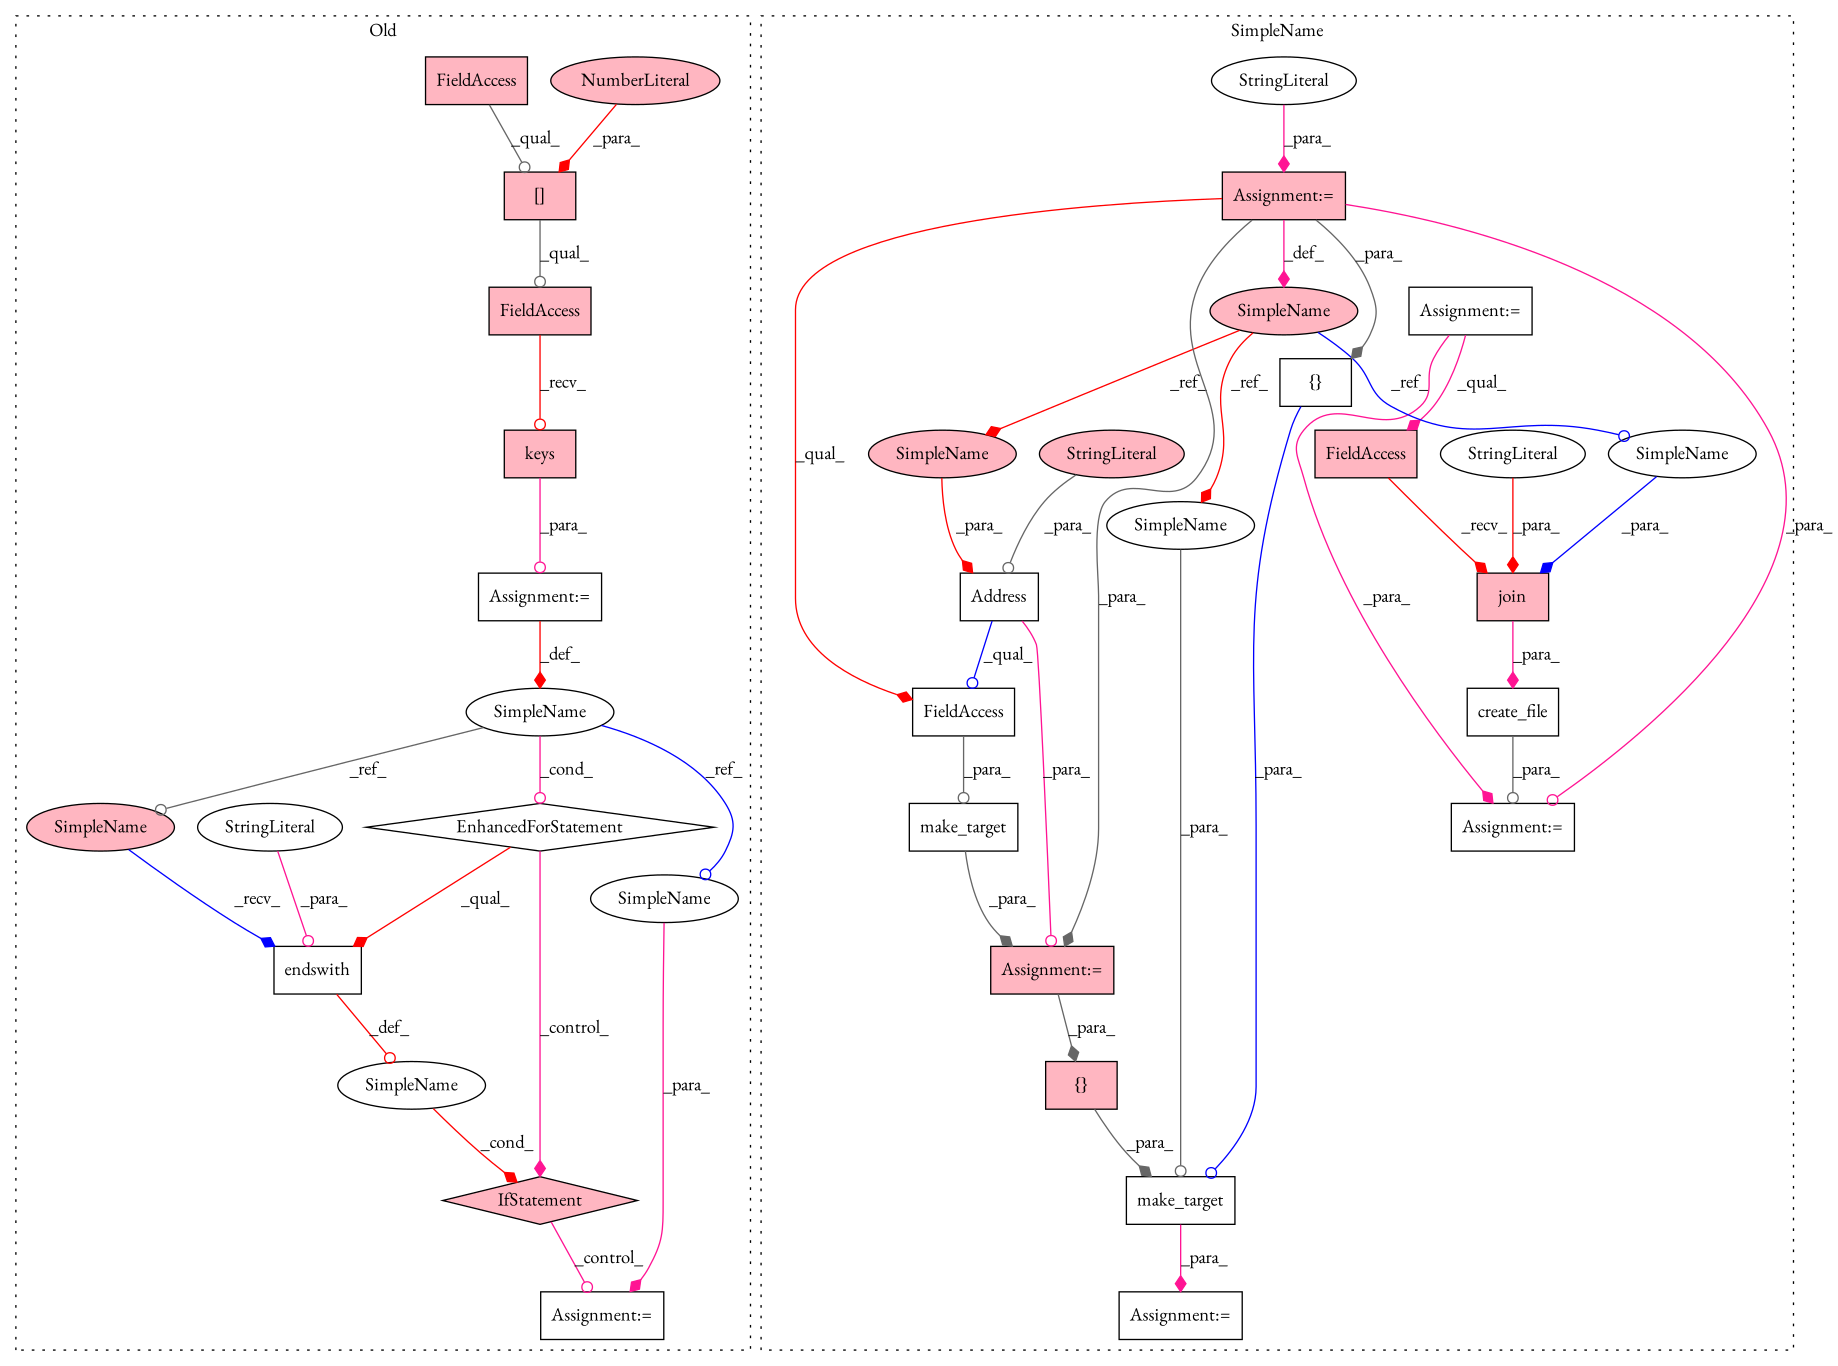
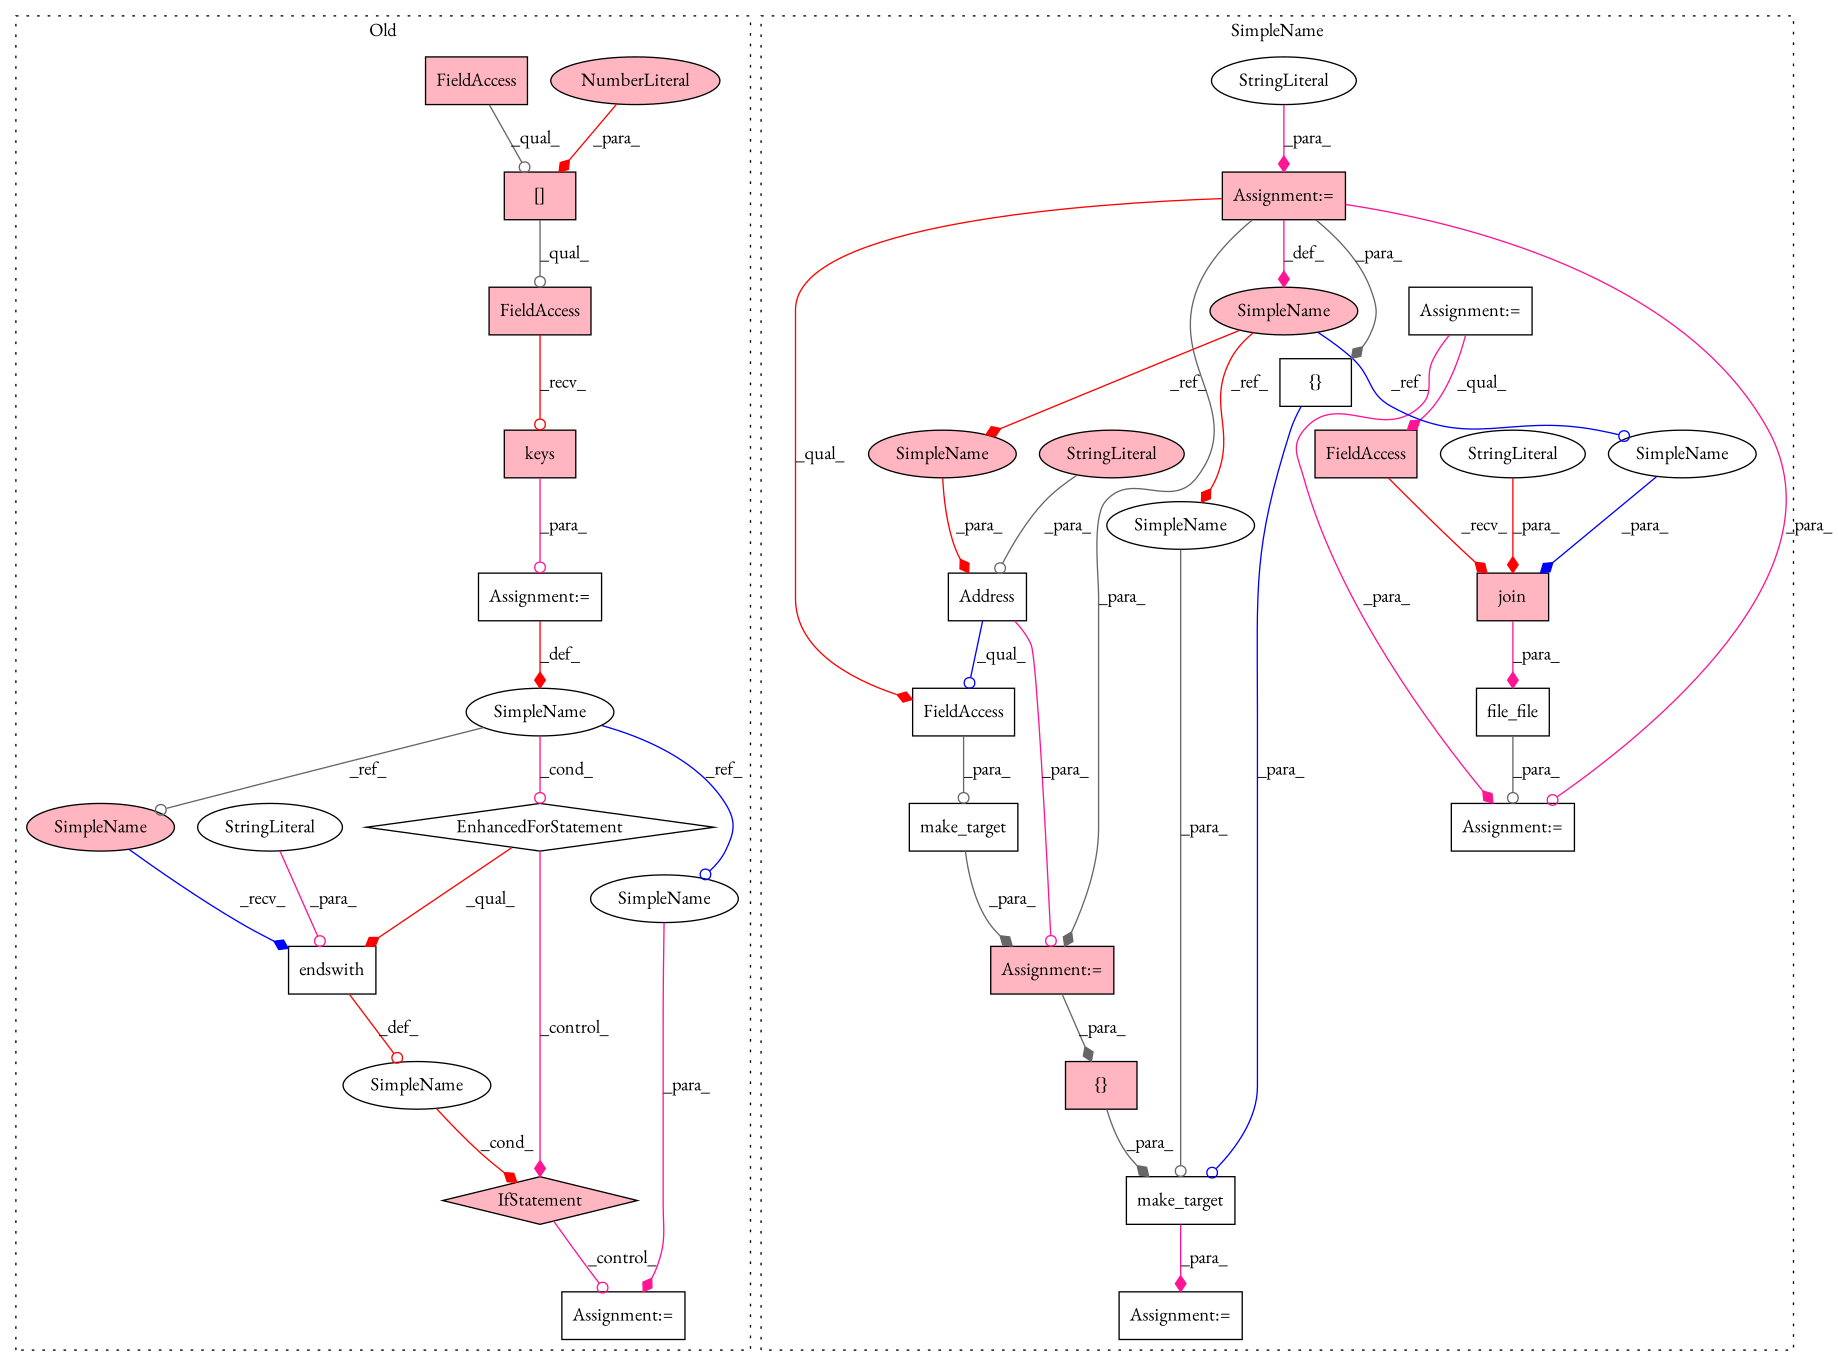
(1513, 712) -> (1513, 712)
